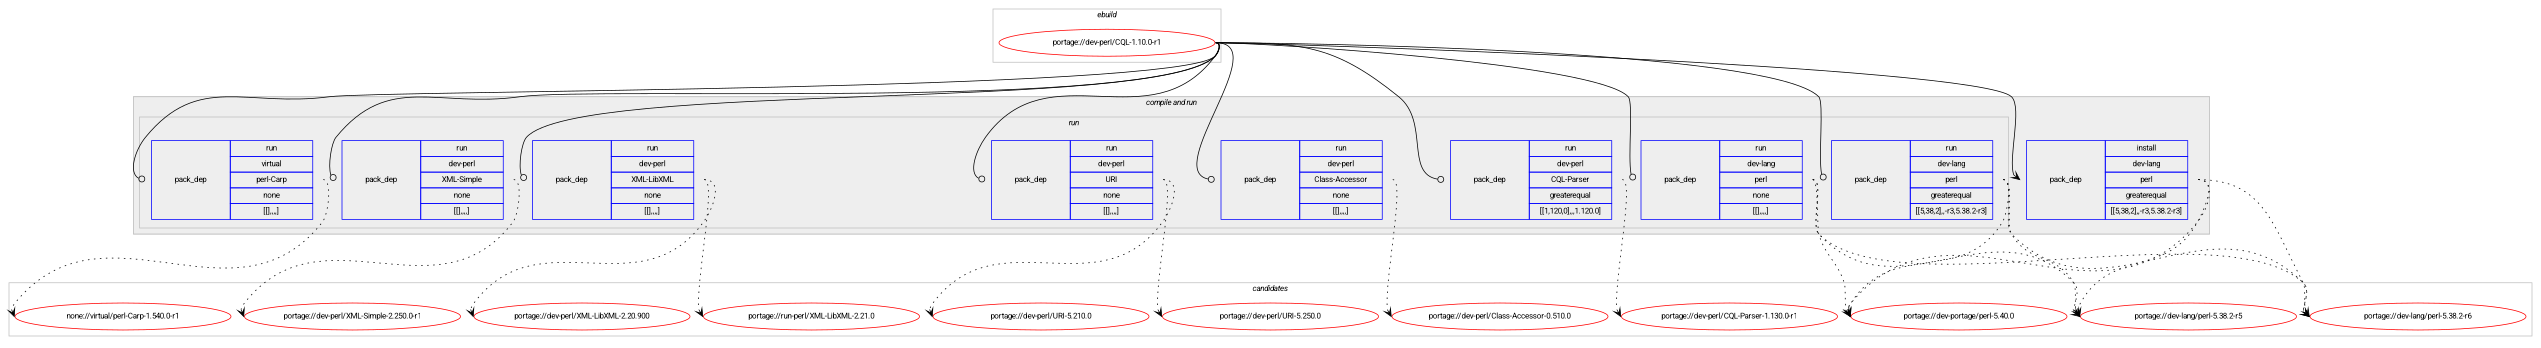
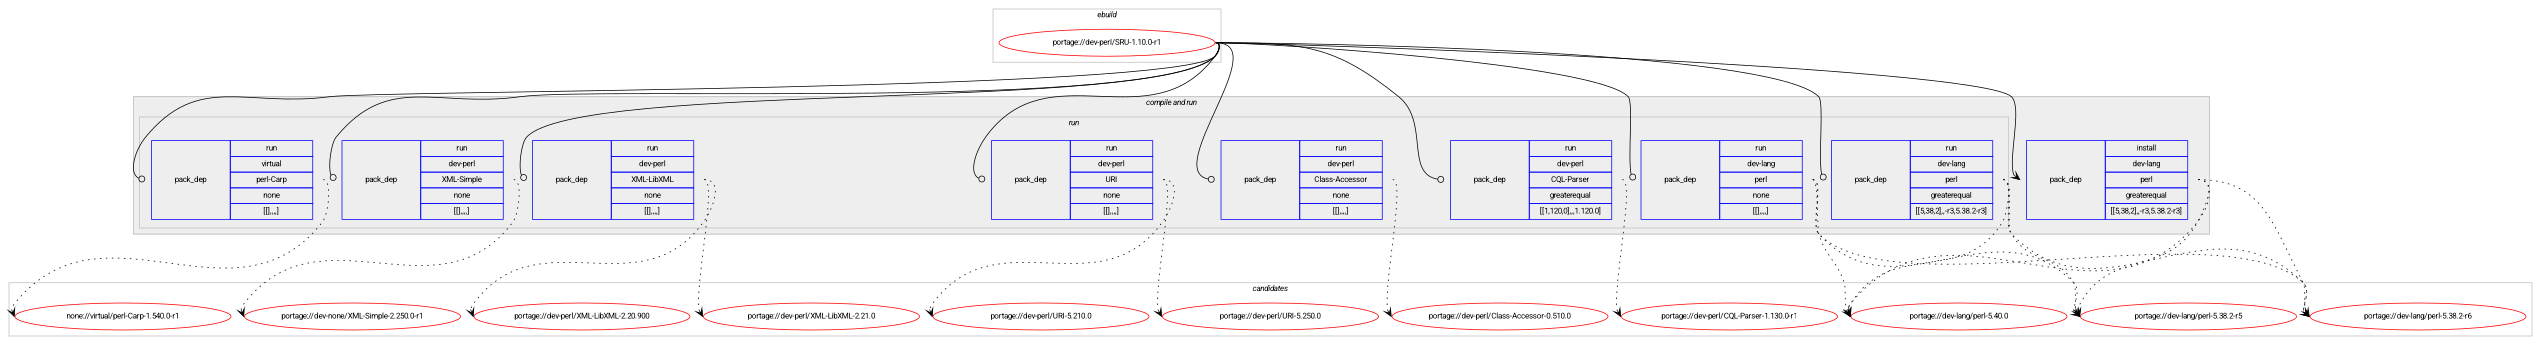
(1107, 43) -> (1107, 43)
(352, 316) -> (352, 316)
(812, 316) -> (812, 316)
(1959, 316) -> (1959, 316)
